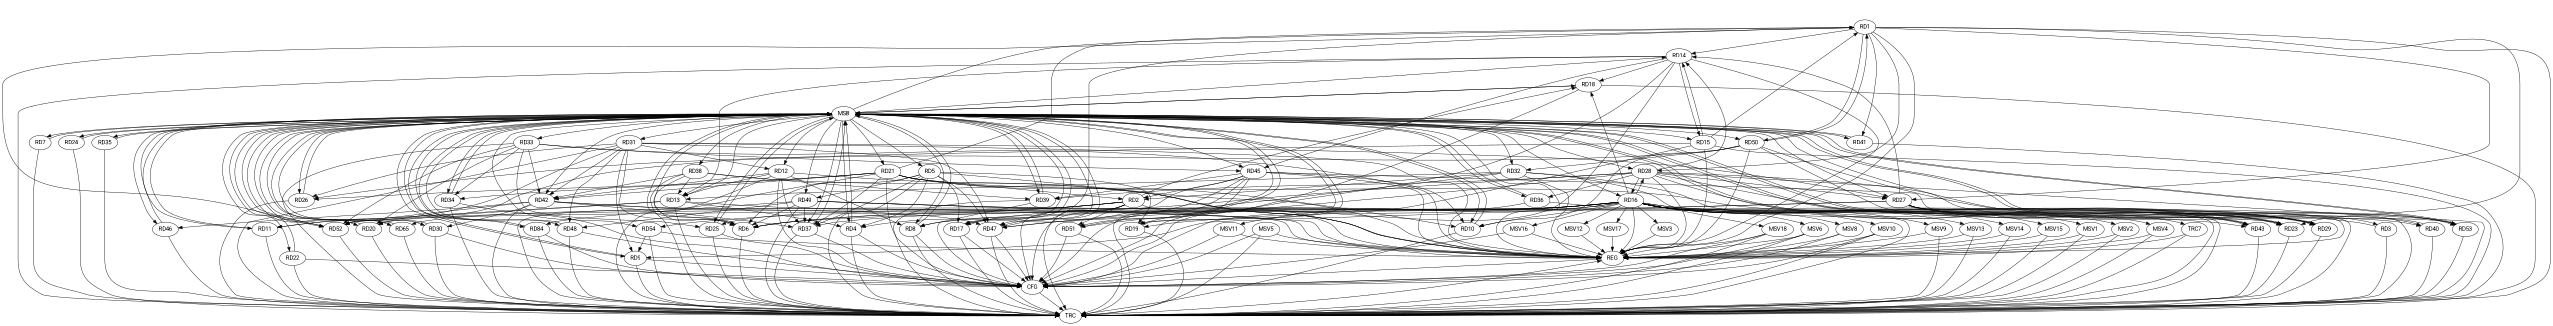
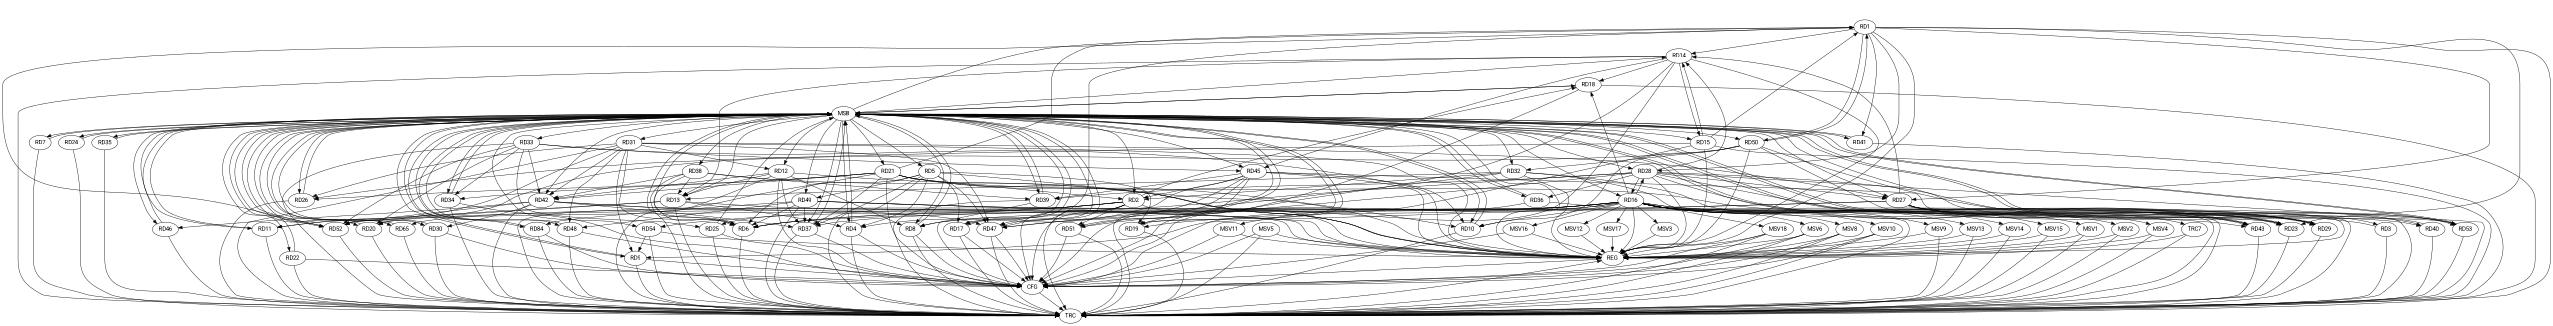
(756, 164) -> (1016, 120)
(1294, 208) -> none
none -> (1524, 301)
